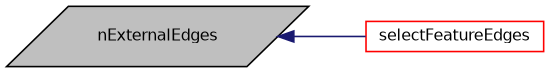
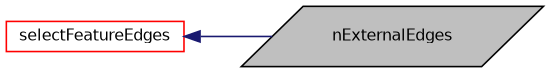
(330, 36) -> (236, 36)
